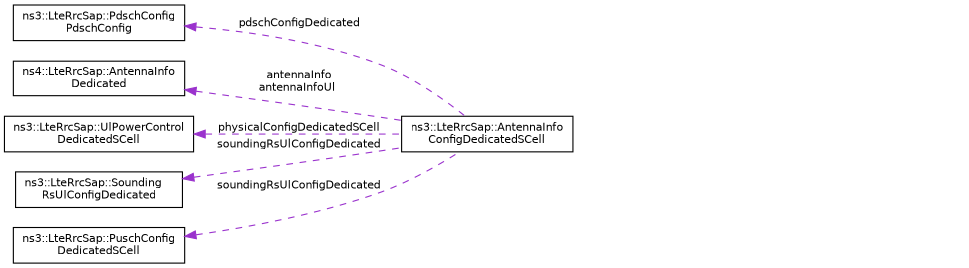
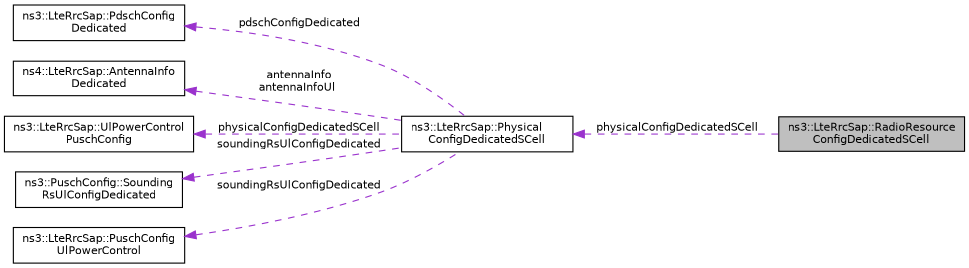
(99, 23) -> (99, 23)
(99, 134) -> (99, 134)
(487, 134) -> (487, 134)
none -> (872, 134)
(99, 190) -> (99, 190)
(99, 245) -> (99, 245)
